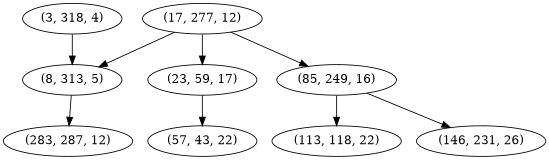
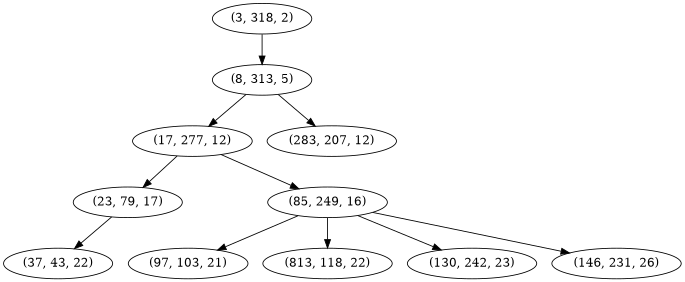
(72, 19) -> (262, 19)
(141, 48) -> (231, 108)
(202, 80) -> (128, 202)
(68, 141) -> (332, 141)
(202, 141) -> (58, 264)
(337, 141) -> (328, 264)
none -> (188, 264)
none -> (472, 264)
